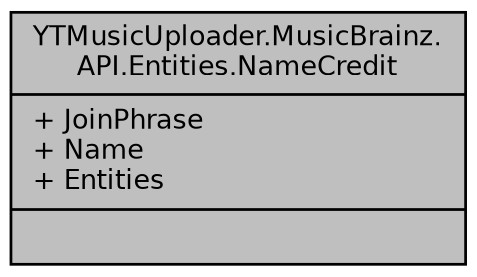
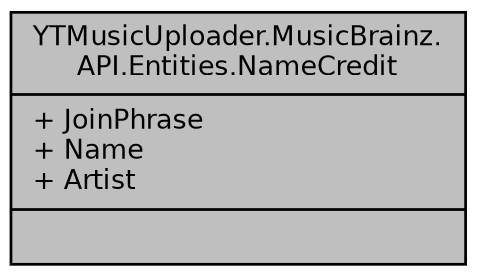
(100, 181) -> (85, 181)
